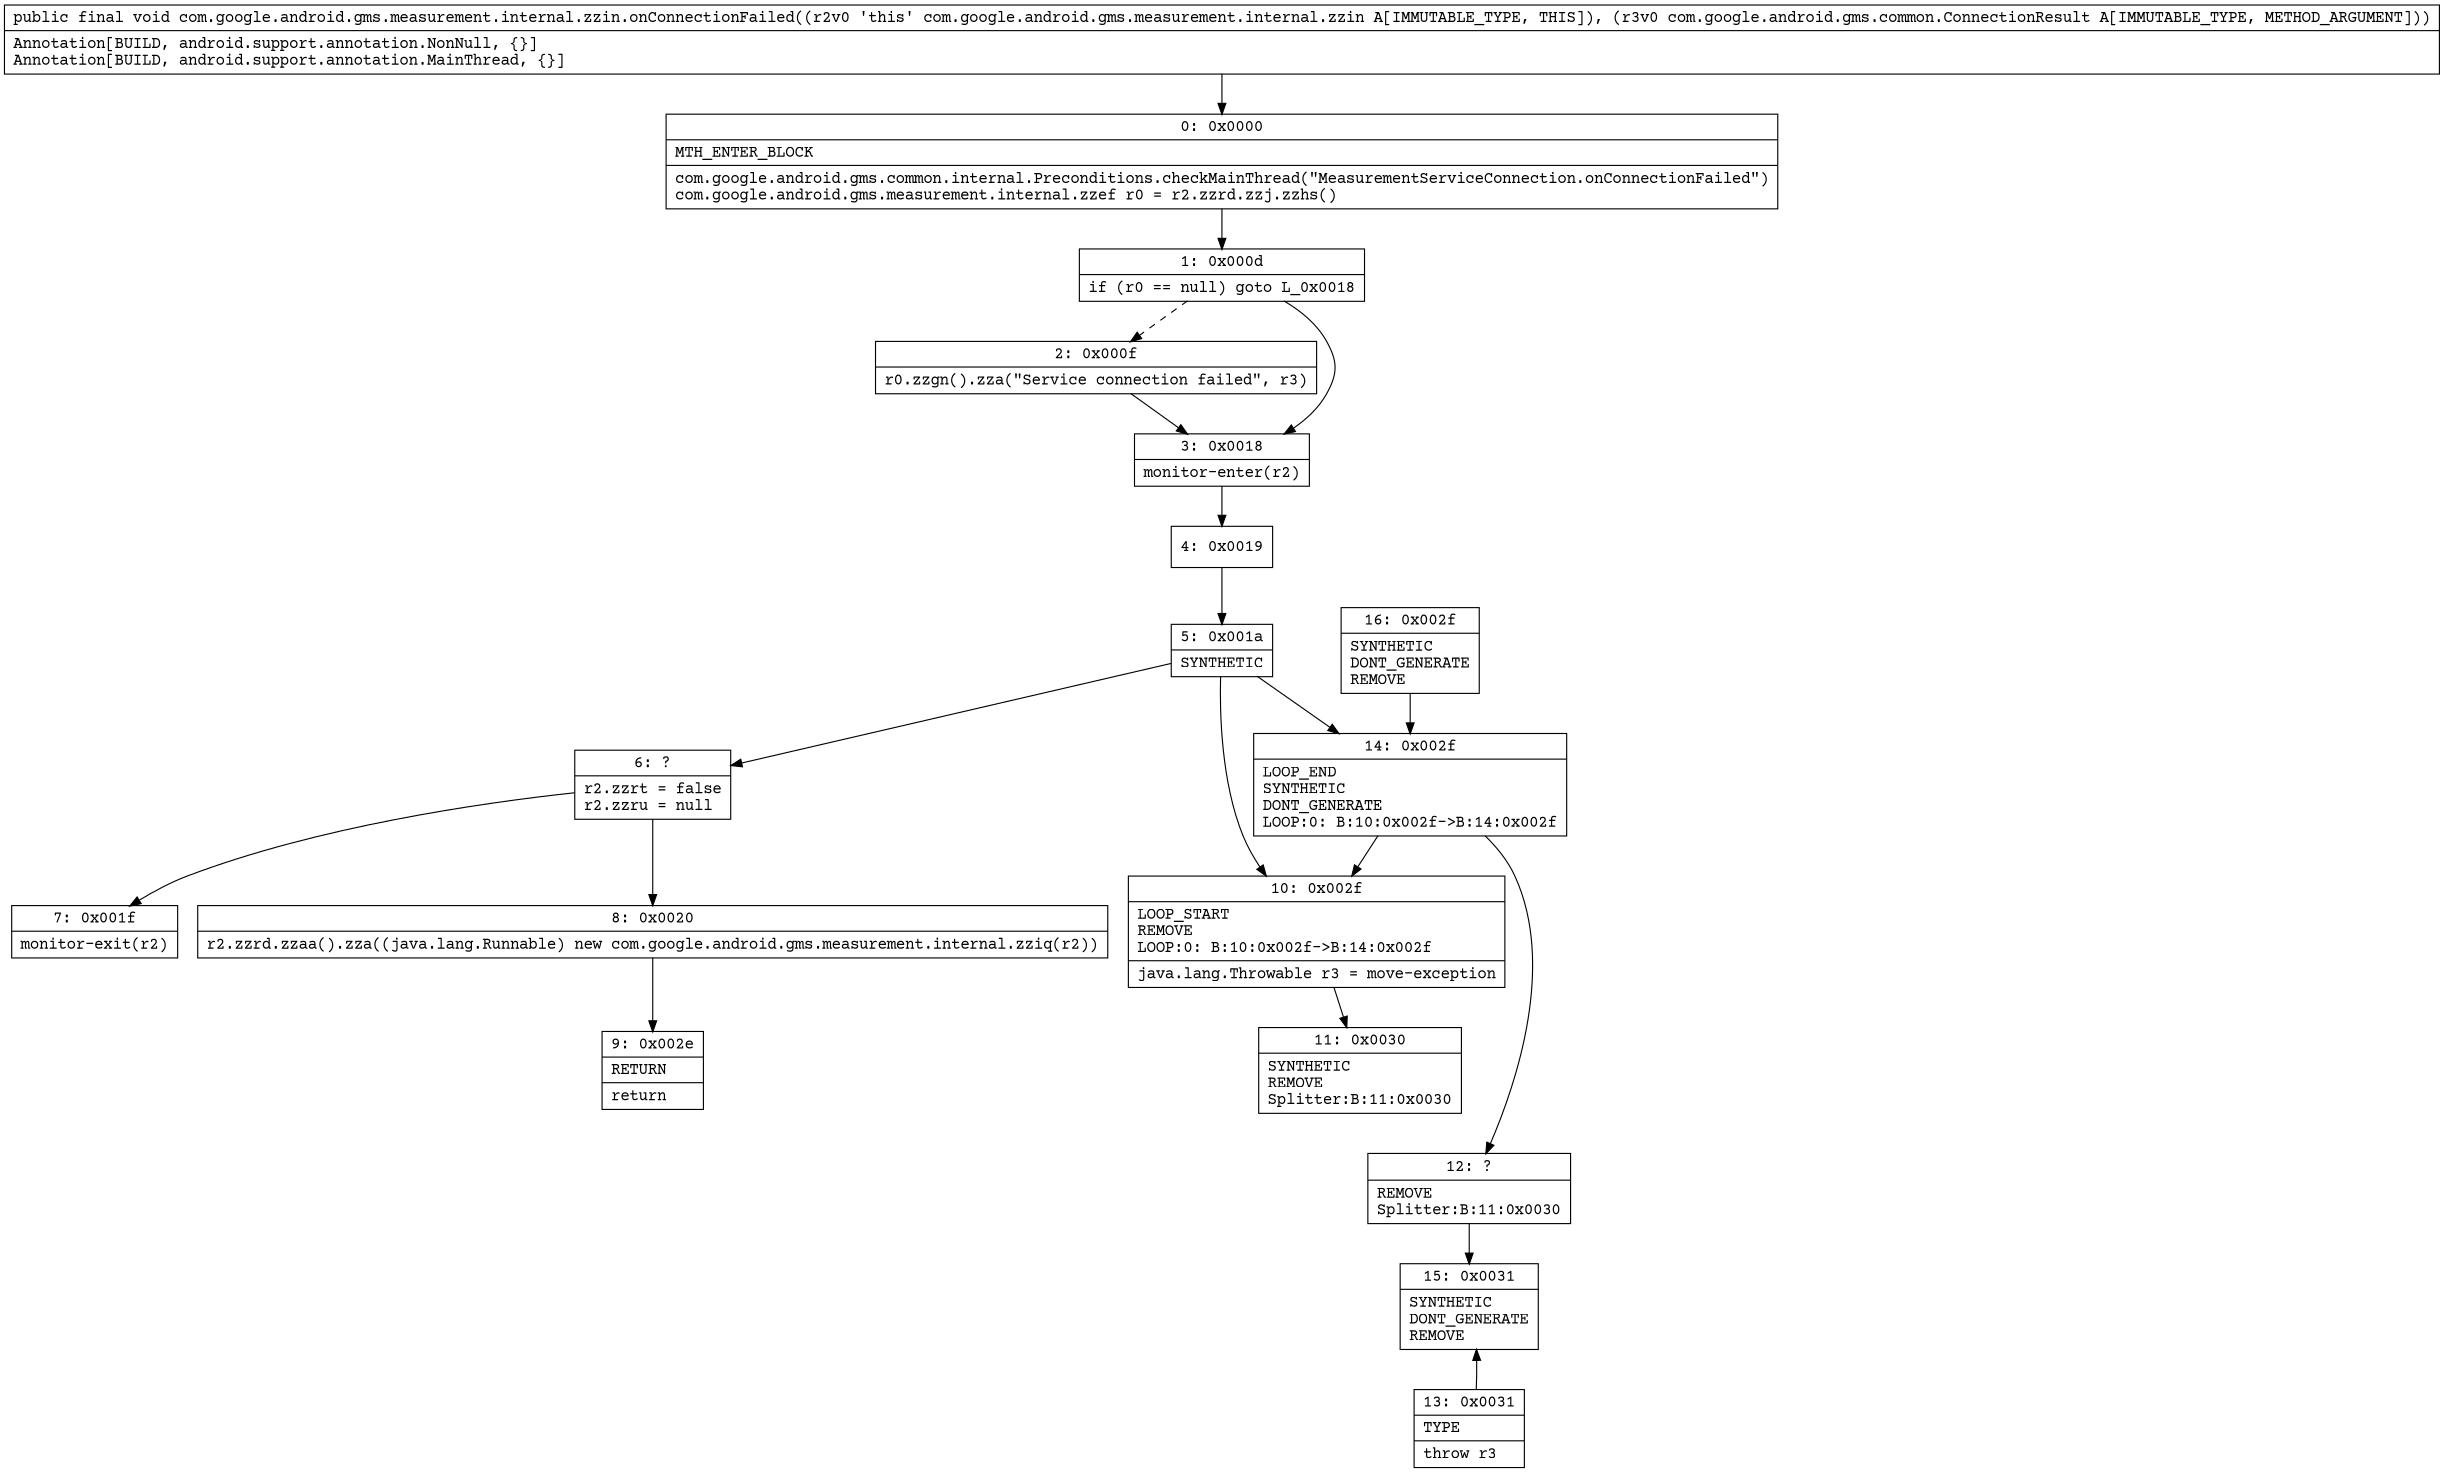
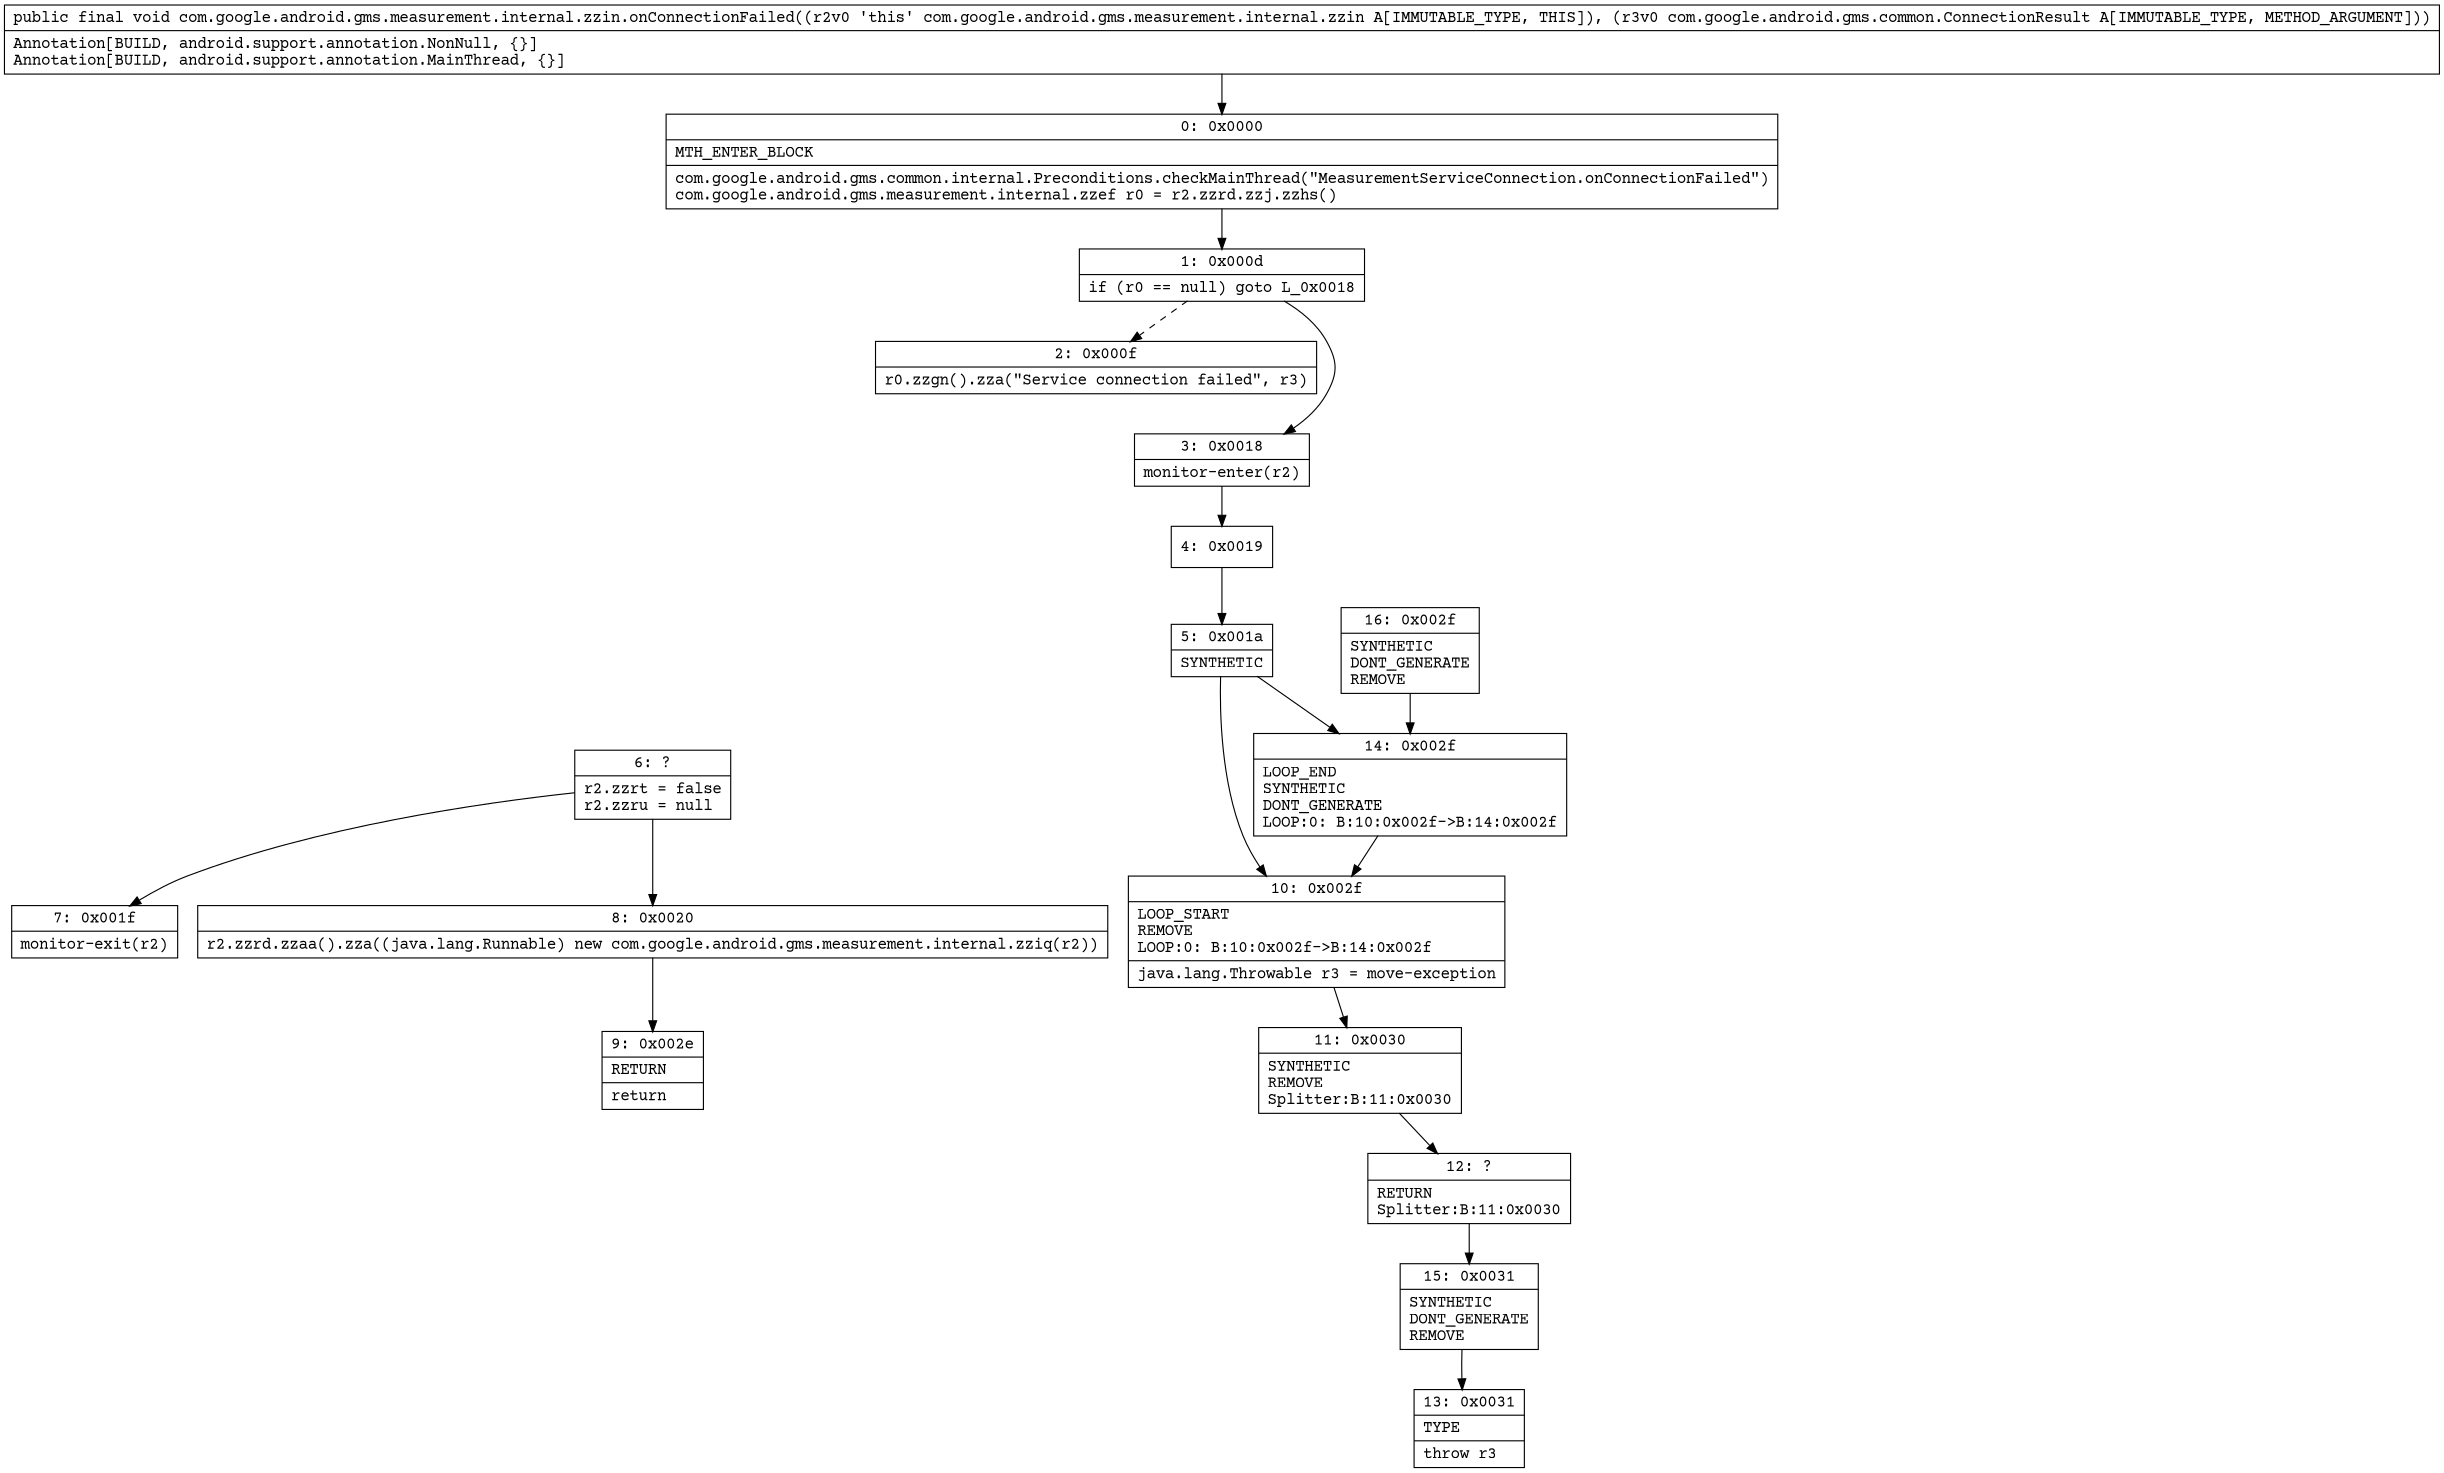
(1154, 410) -> none
(956, 713) -> none
(1532, 987) -> (1414, 1129)
(1405, 1193) -> (1405, 1193)
(1477, 1375) -> (1462, 1364)
